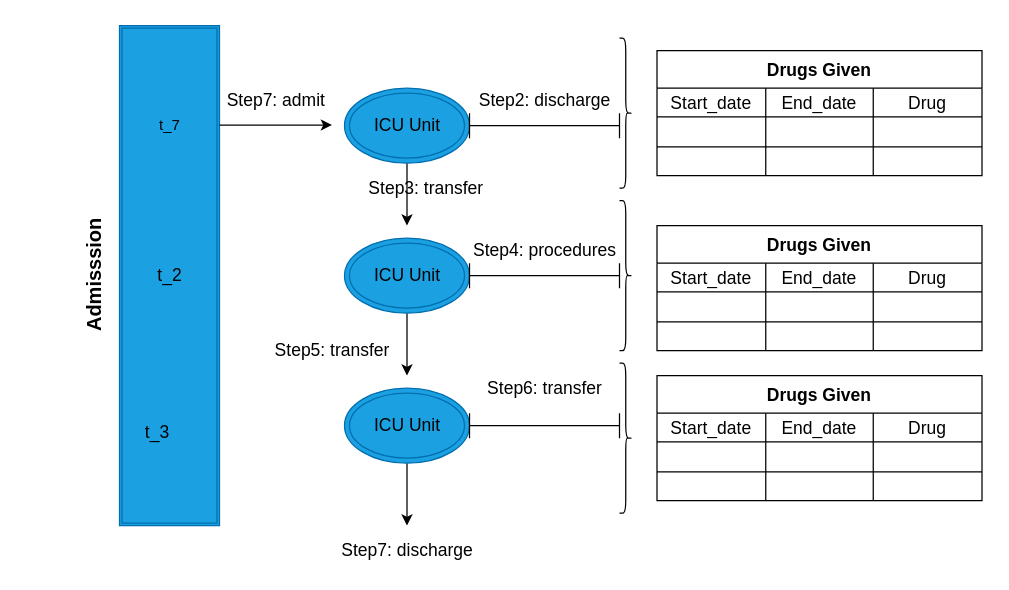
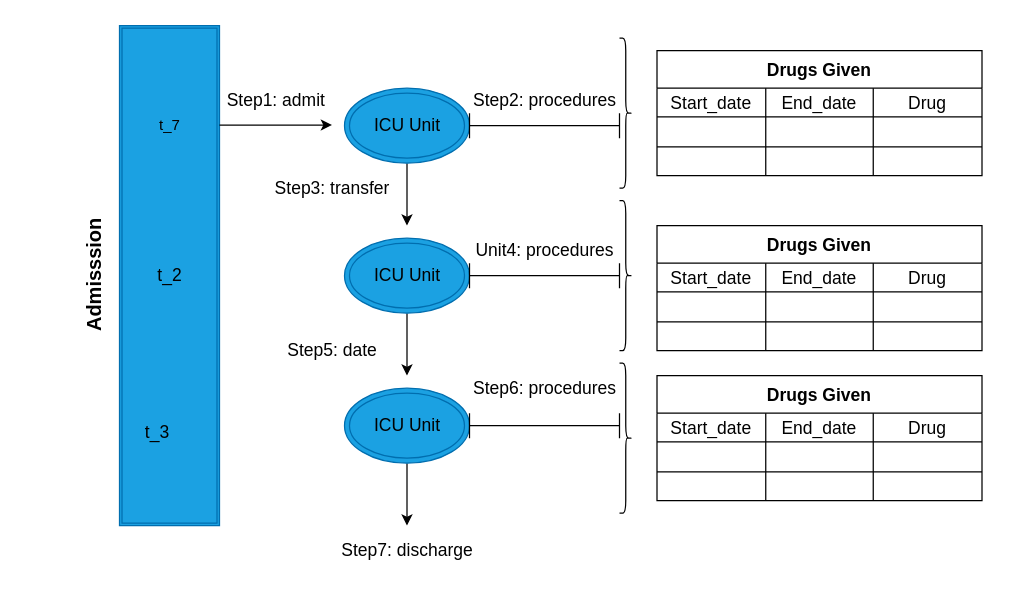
(276, 101) -> (276, 101)
(545, 101) -> (545, 101)
(426, 188) -> (332, 188)
(545, 251) -> (545, 251)
(333, 351) -> (333, 351)
(545, 388) -> (545, 388)
